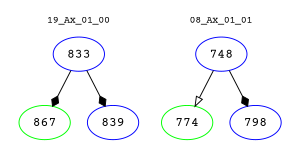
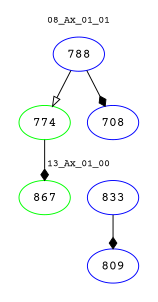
(79, 20) -> (79, 164)
(221, 54) -> (79, 54)
(64, 83) -> (45, 161)
(113, 123) -> (113, 266)
(256, 123) -> (113, 123)
